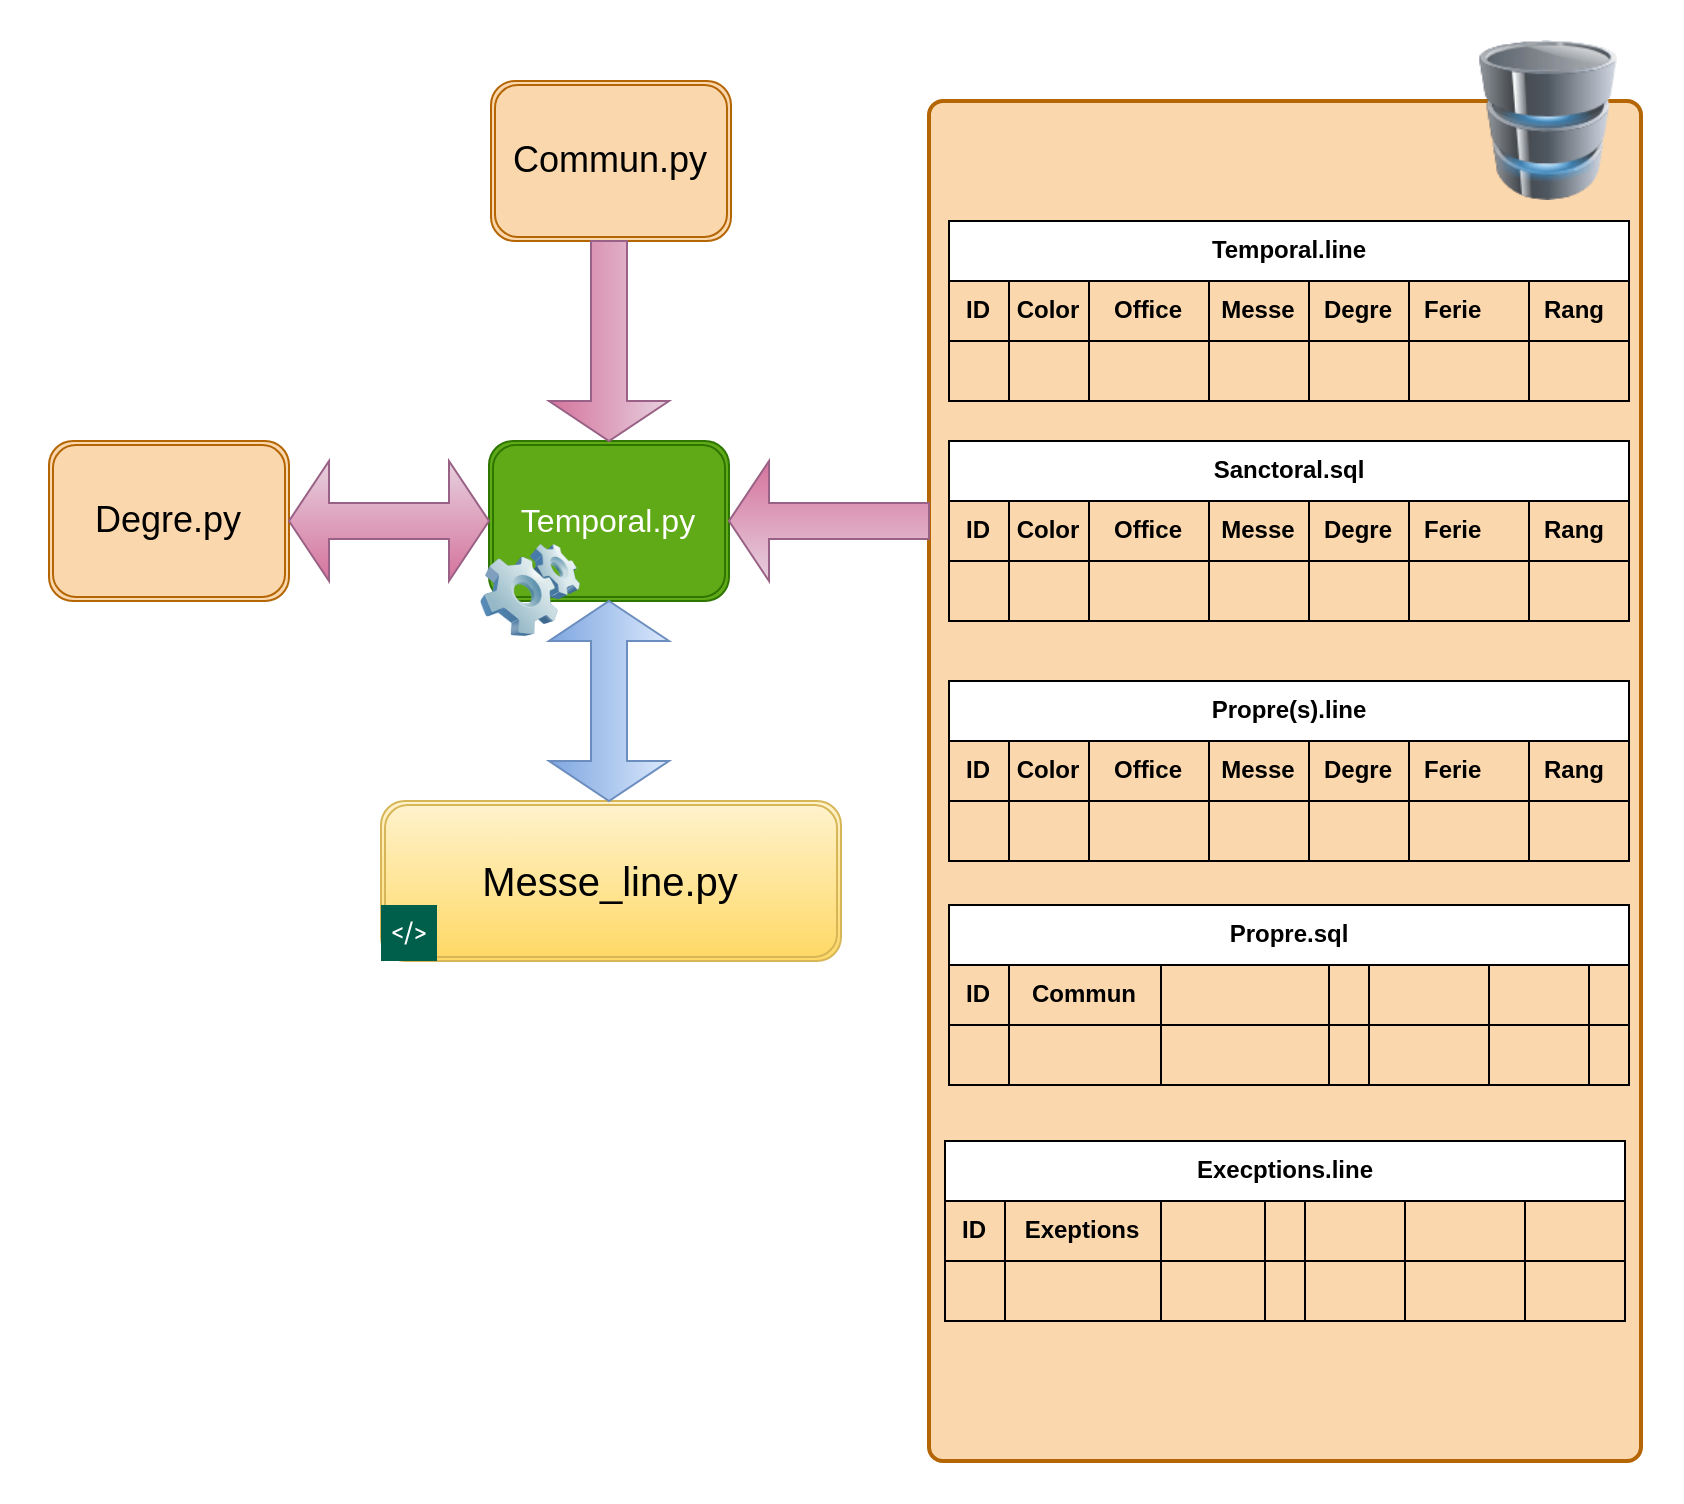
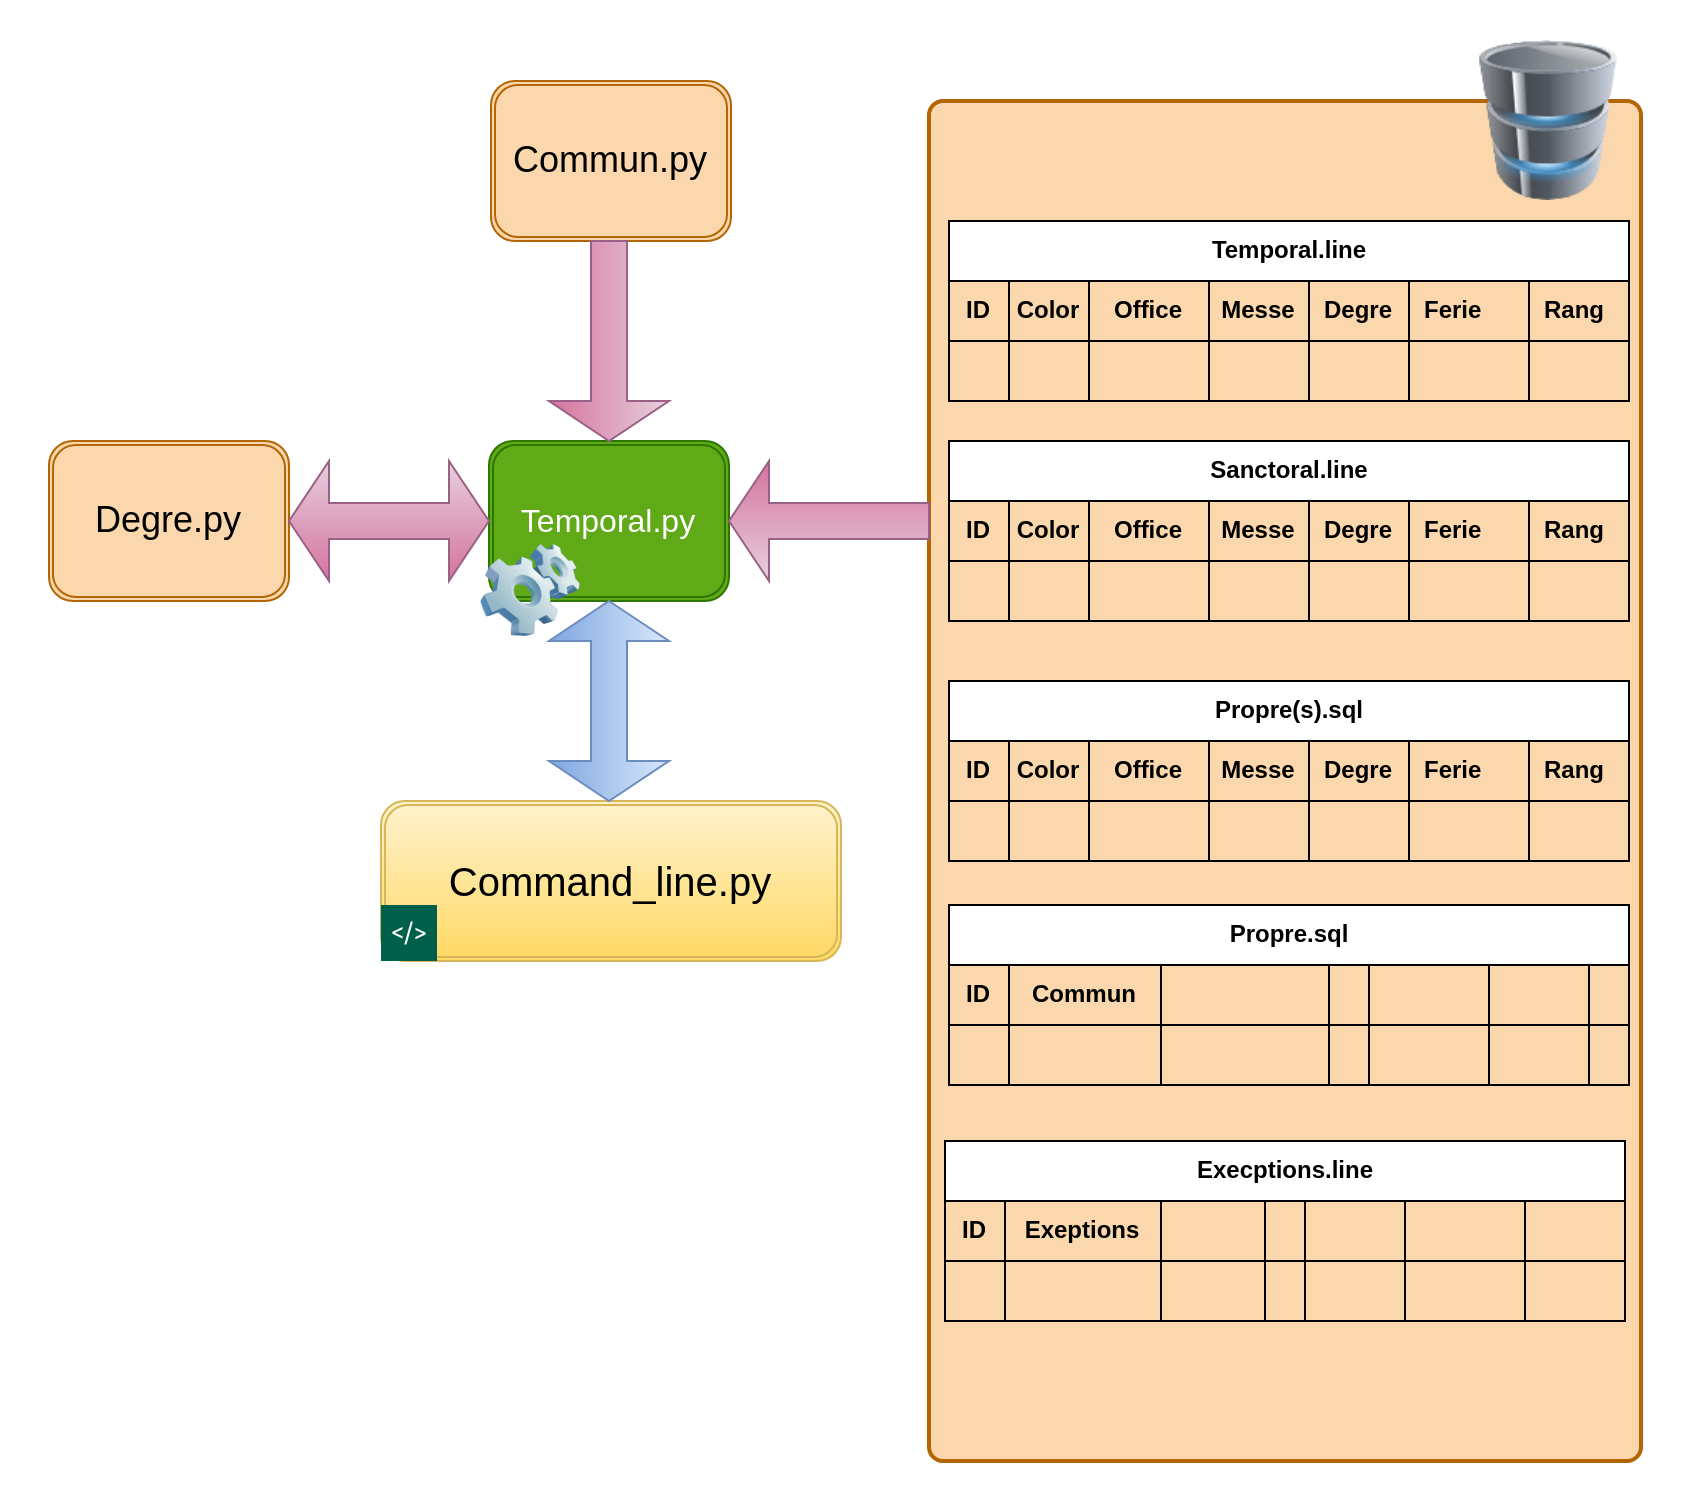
(1290, 471) -> (1290, 471)
(1290, 711) -> (1290, 711)
(611, 881) -> (611, 881)
